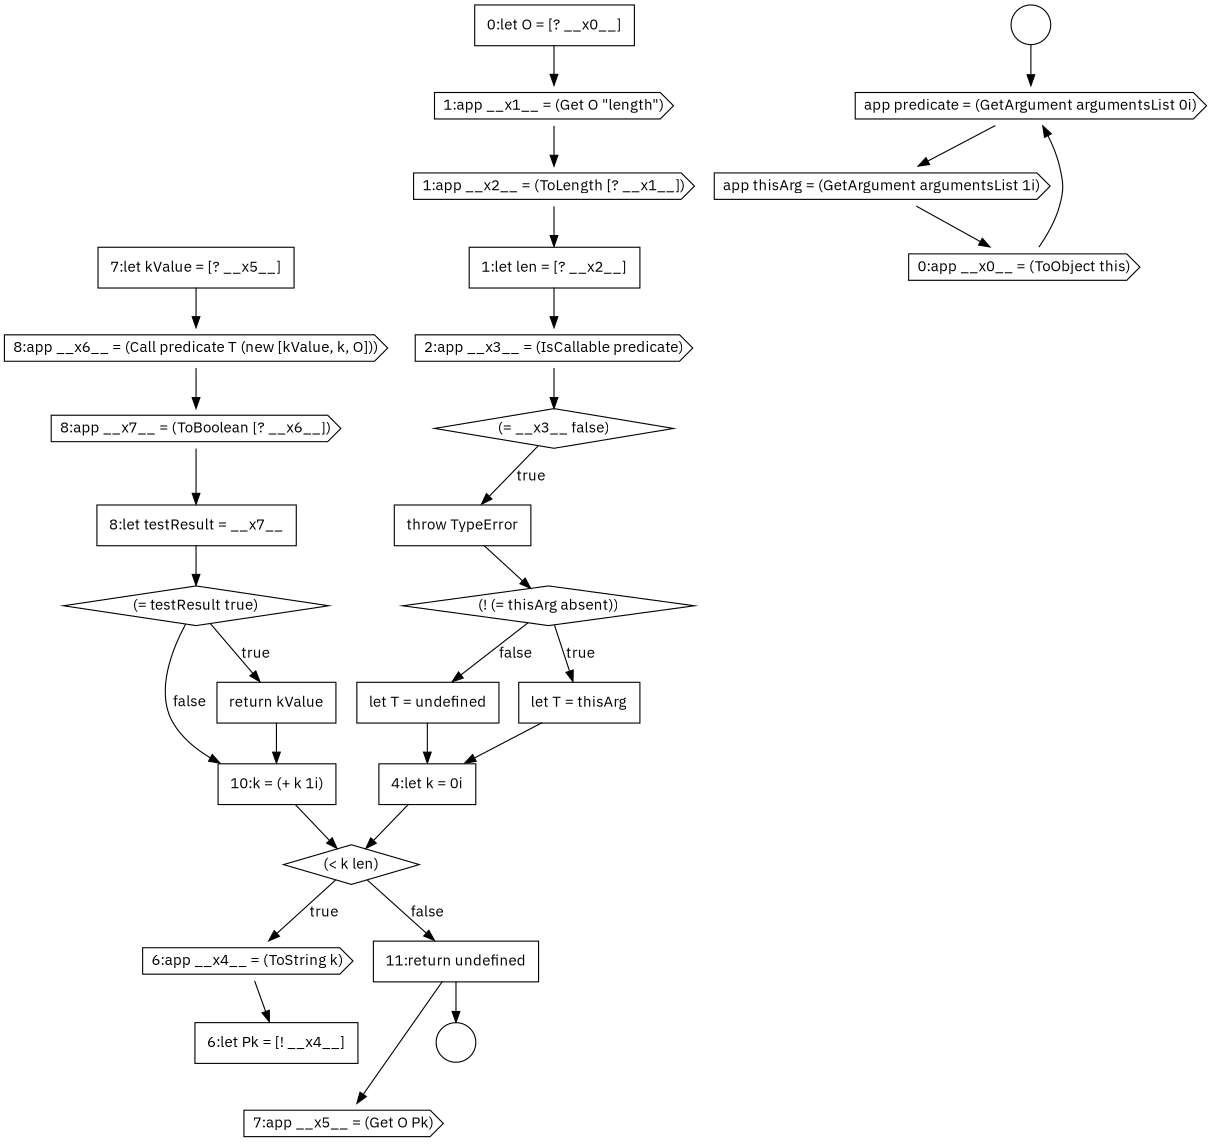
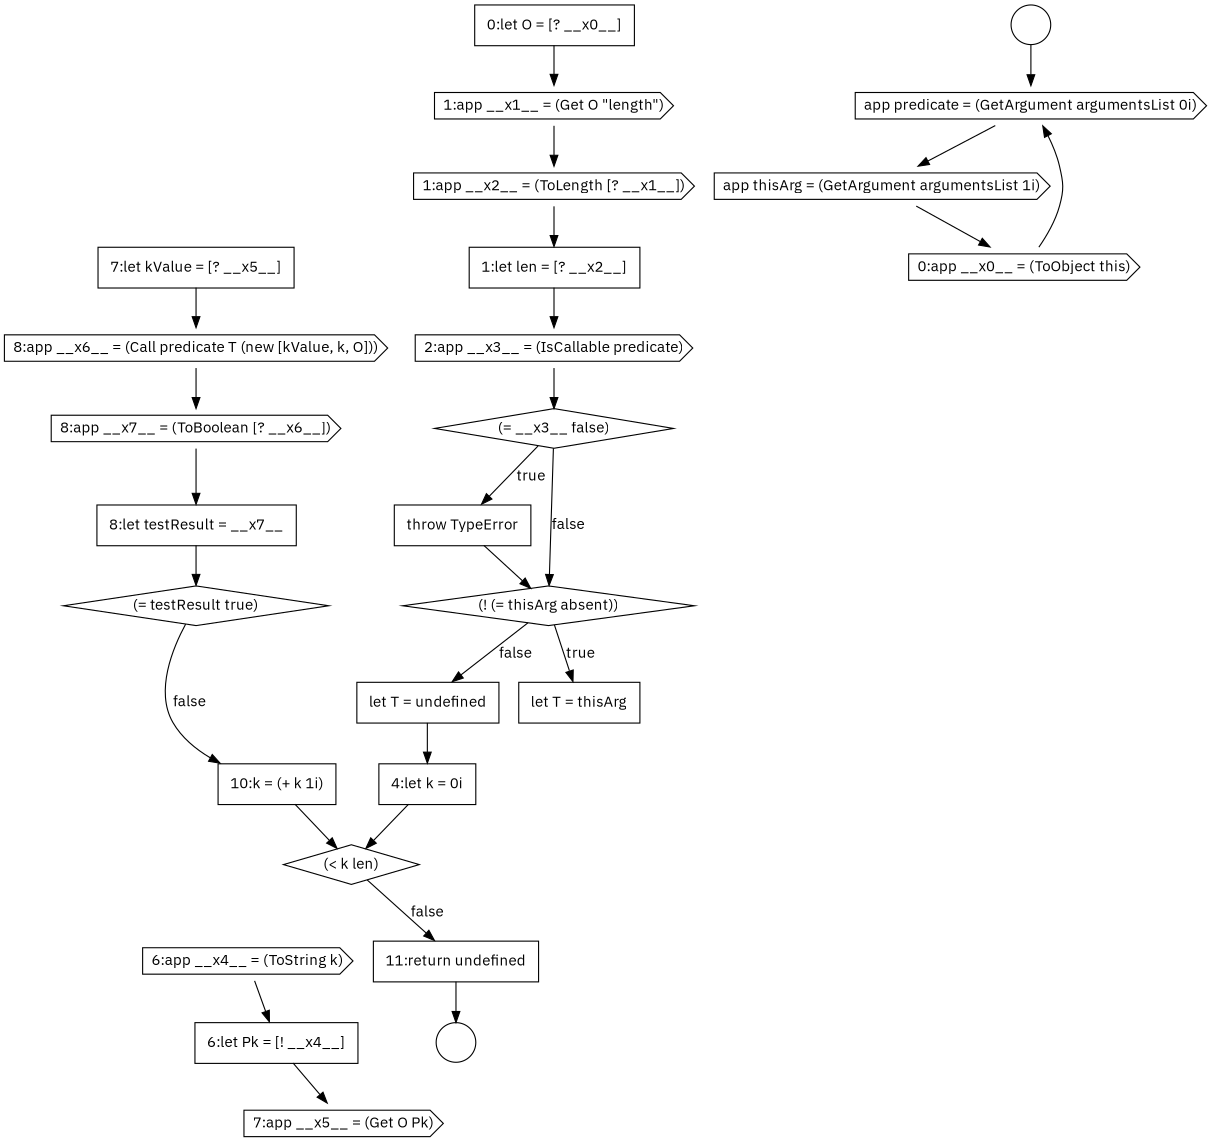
none -> (551, 511)
(276, 702) -> none
(508, 740) -> none
(306, 907) -> none
(403, 1038) -> (307, 1079)
